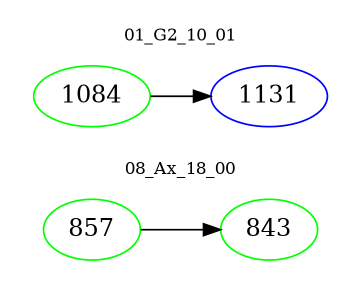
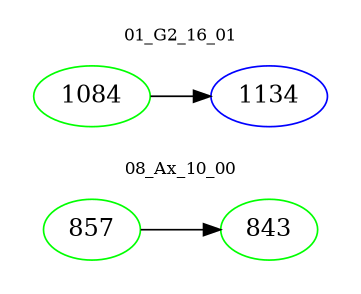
(181, 36) -> (181, 36)
(269, 96) -> (269, 96)
(181, 170) -> (181, 170)
